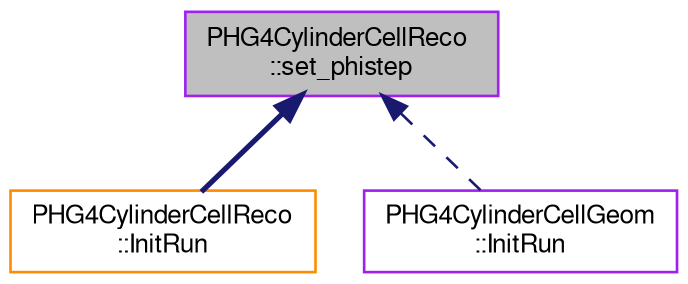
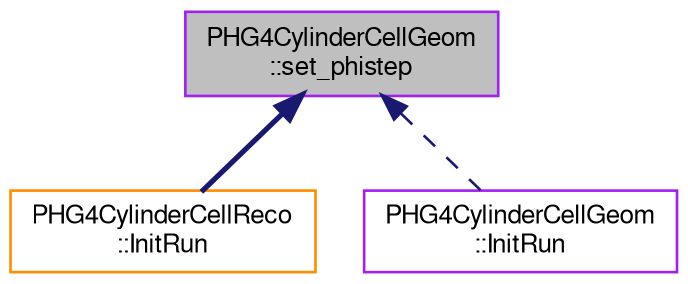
(342, 54) -> (342, 54)
